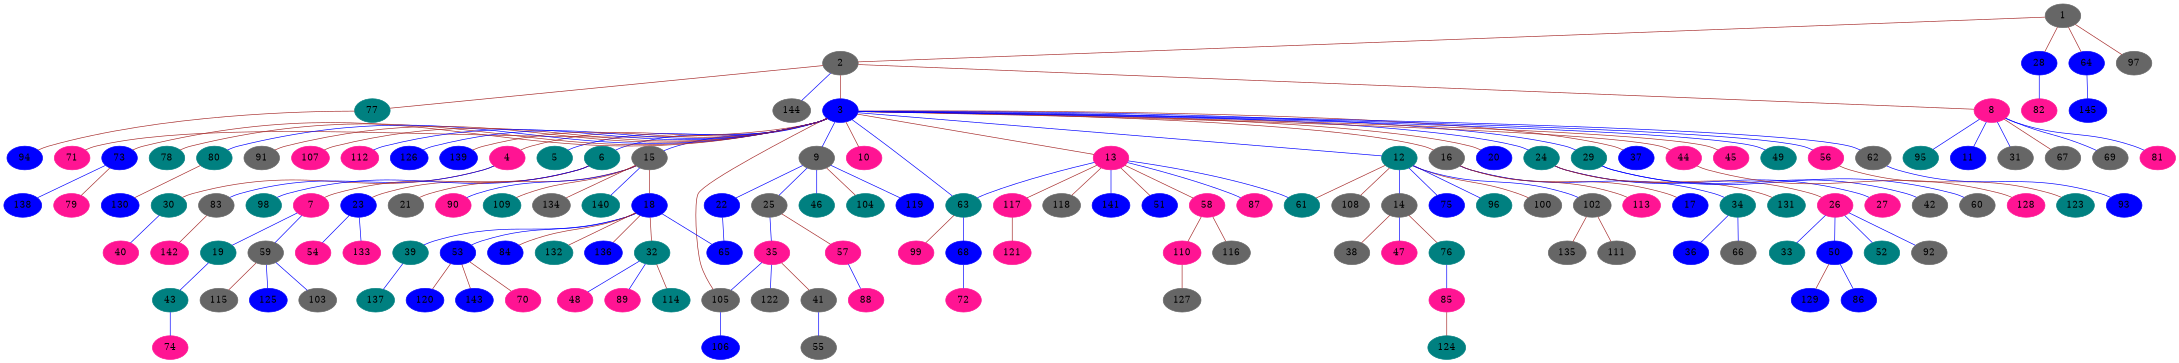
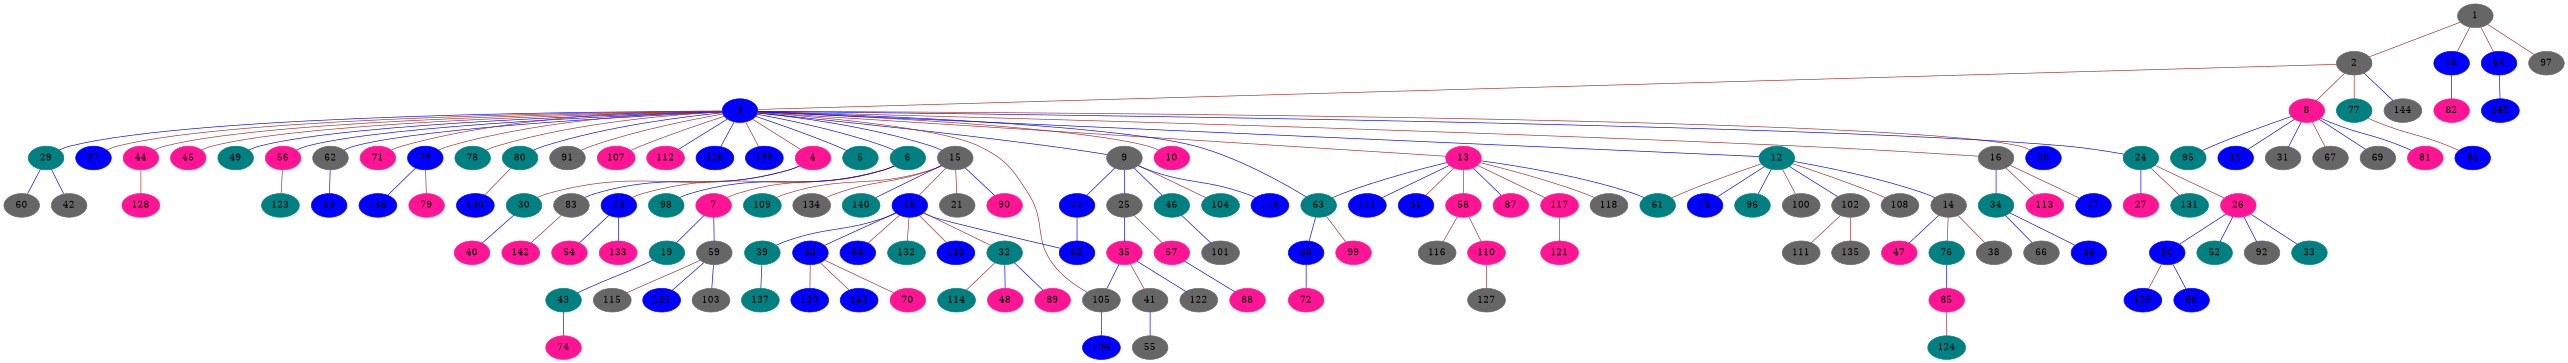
none -> (1221, 253)
